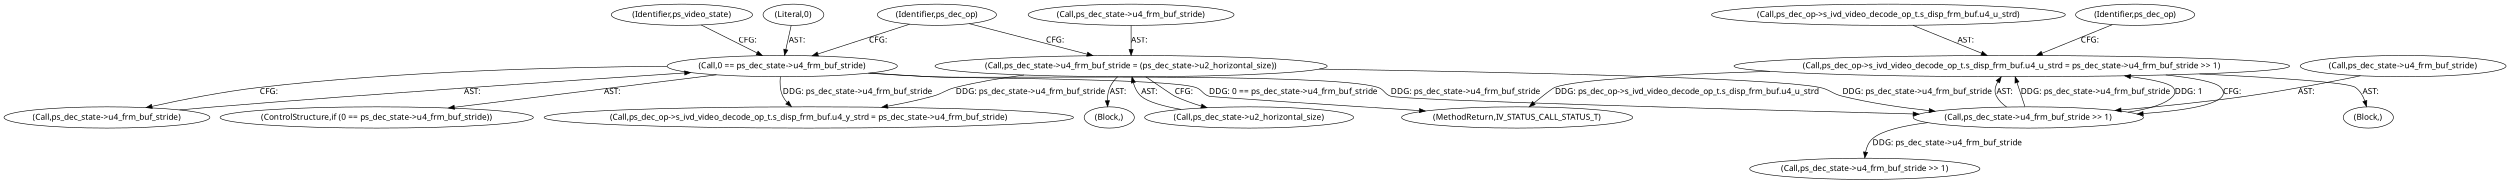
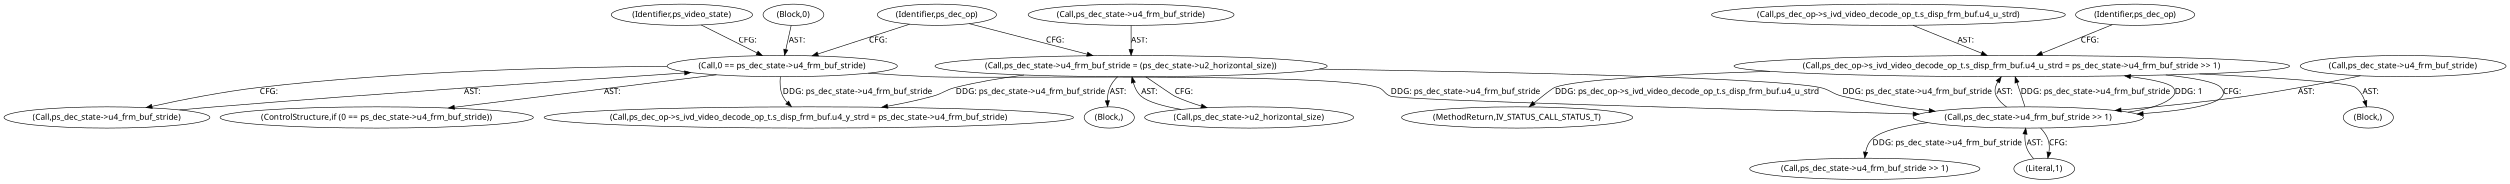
(793, 15) -> (793, 15)
(1146, 82) -> none
none -> (2044, 169)
